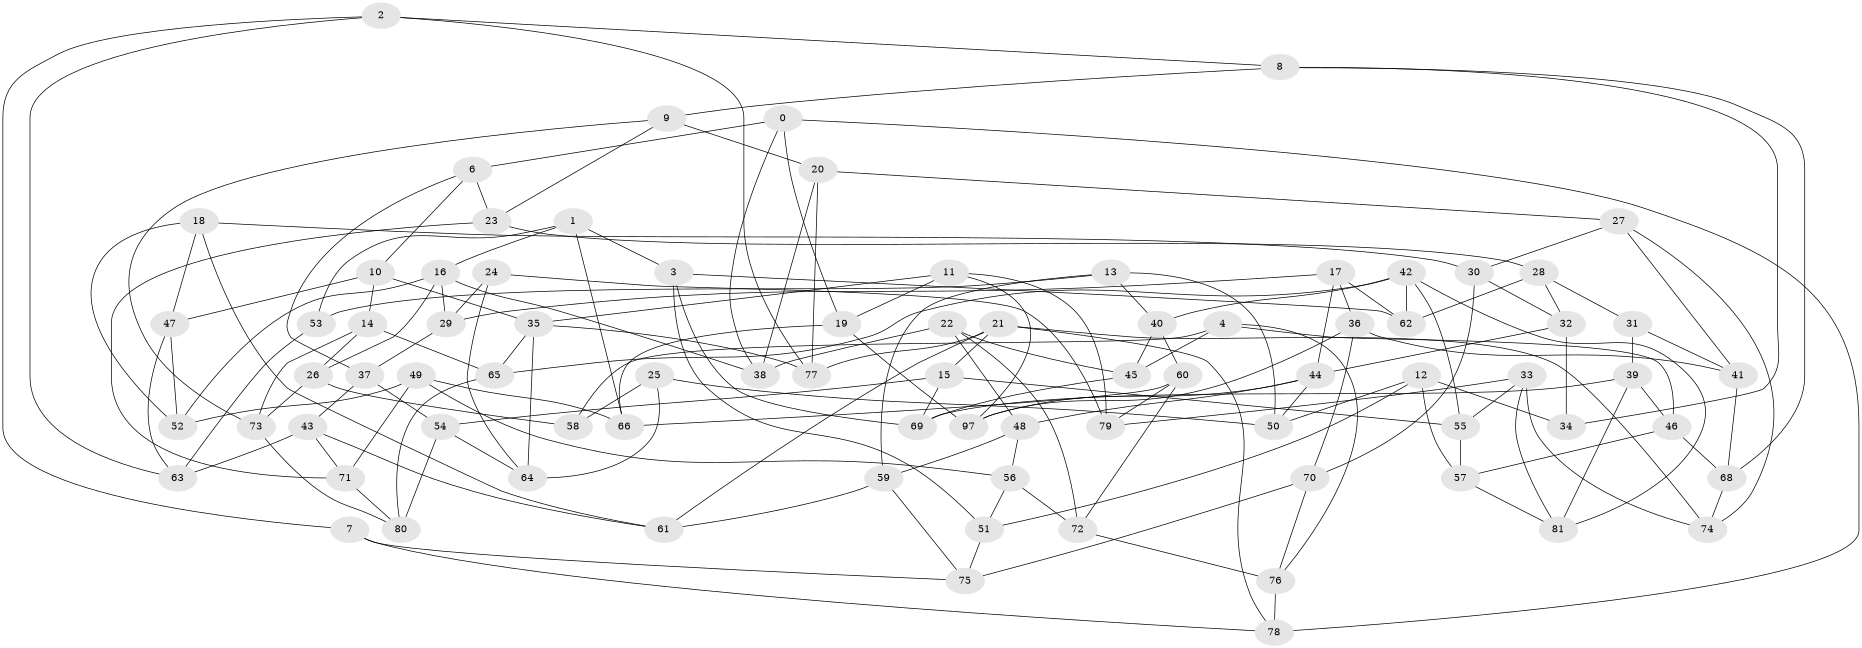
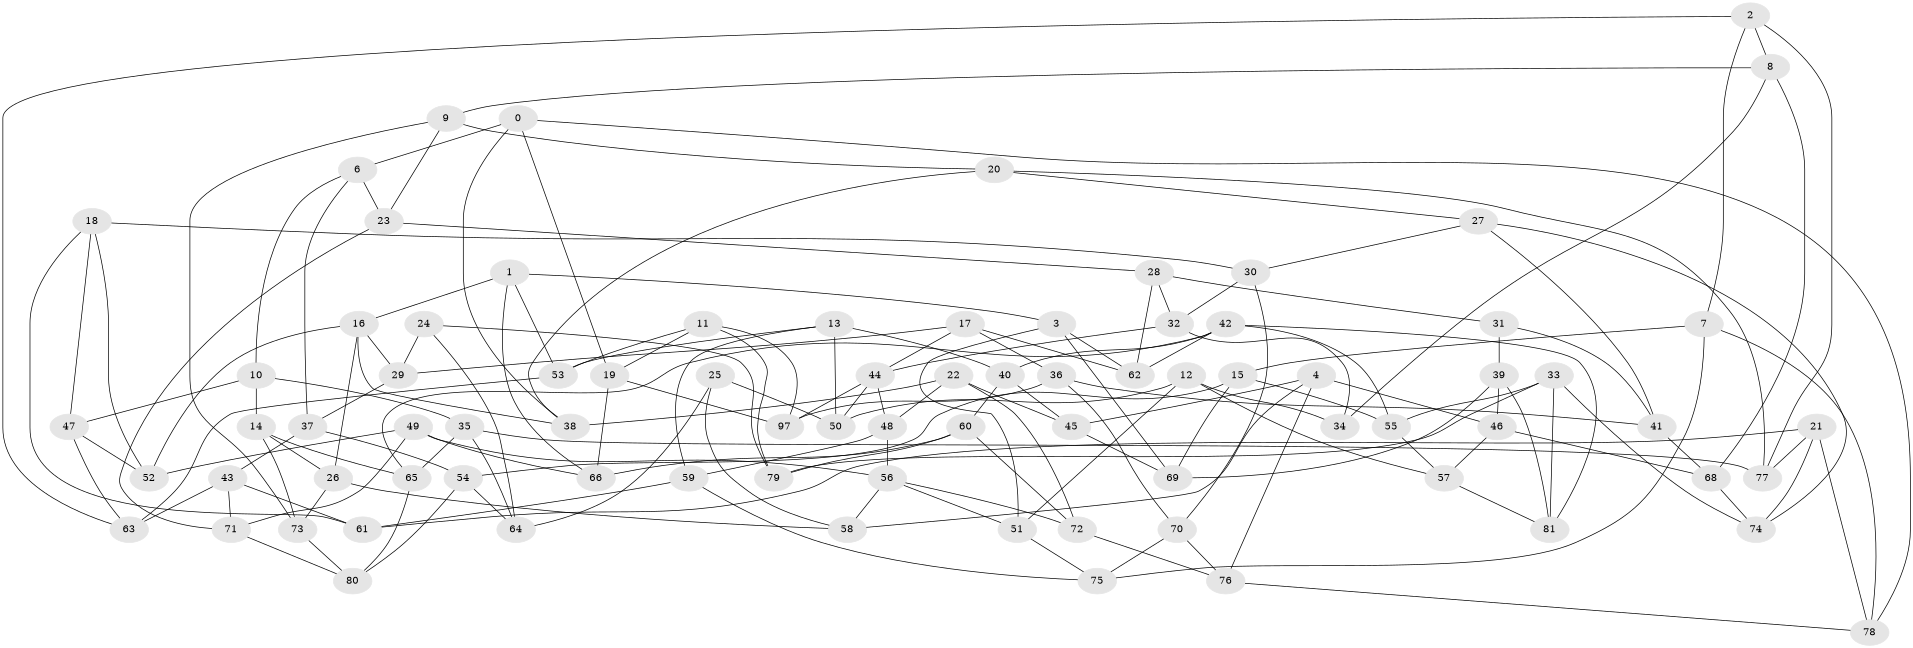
(742, 298) -> (629, 347)
(972, 350) -> (1470, 344)
none -> (867, 504)
